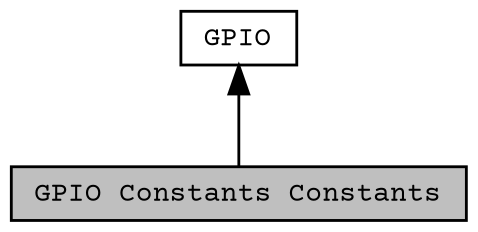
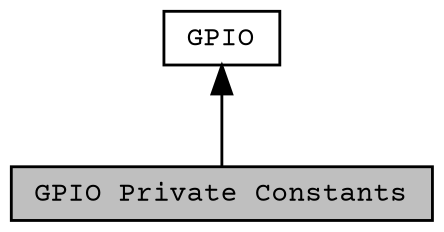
(239, 194) -> (222, 194)
